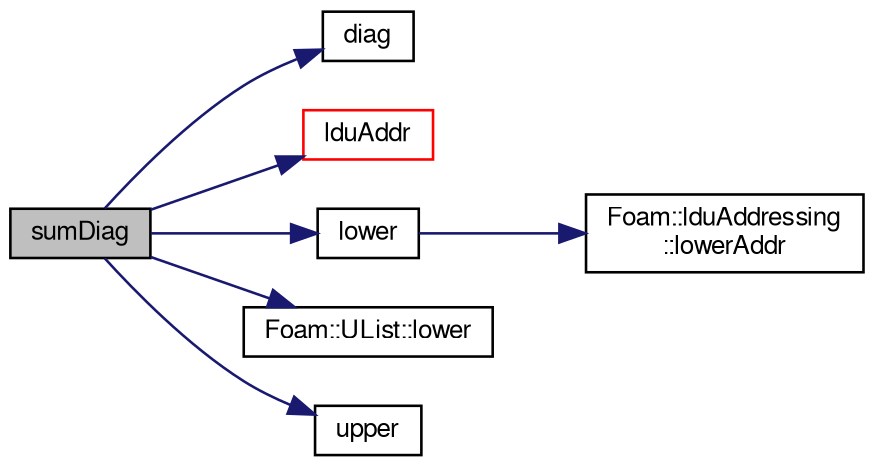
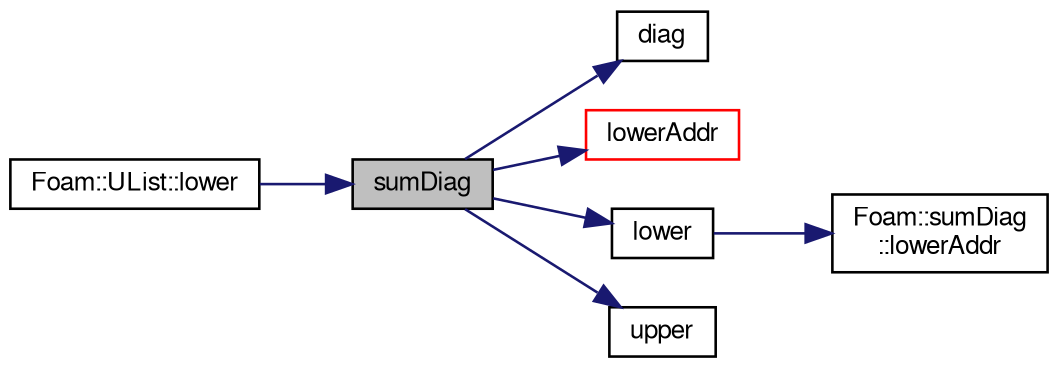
(368, 135) -> (663, 135)
(725, 233) -> (940, 233)
(210, 278) -> (293, 184)
